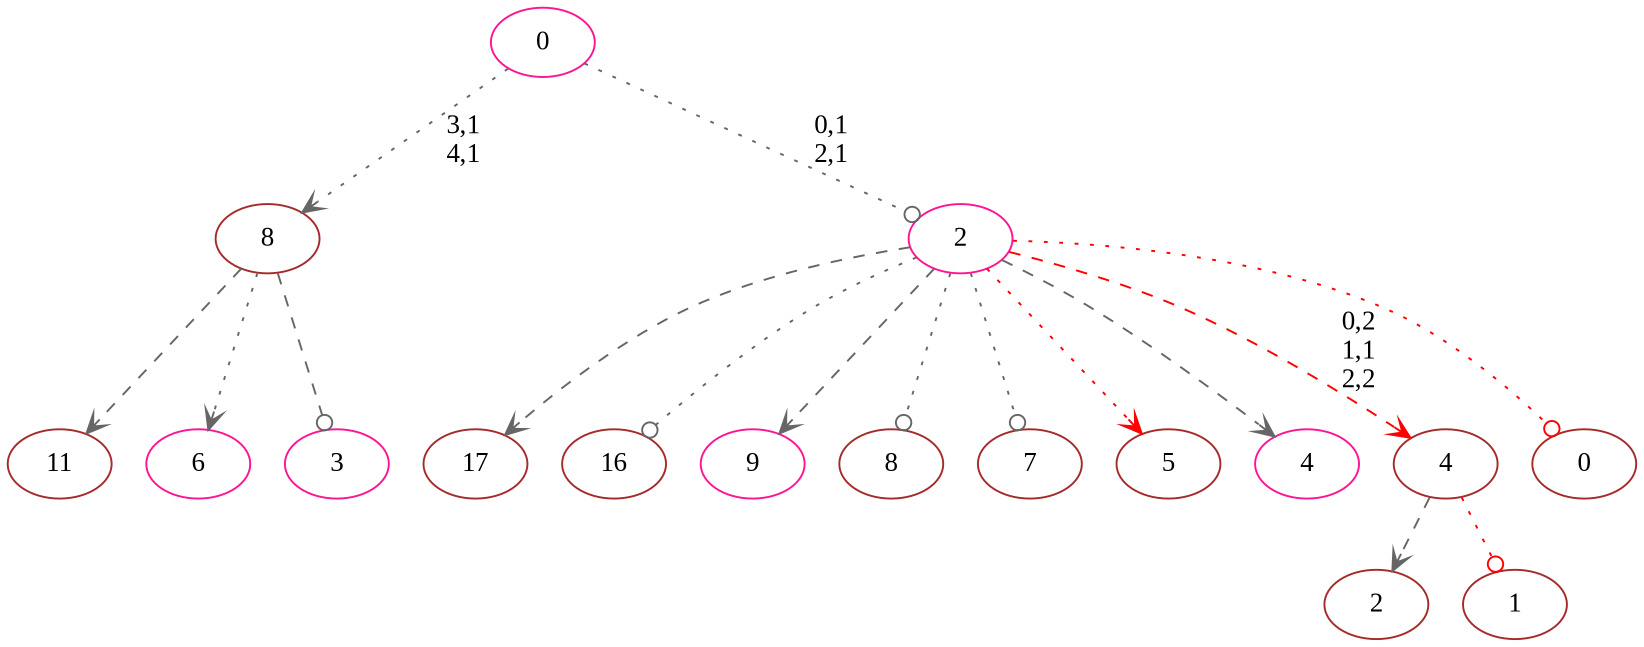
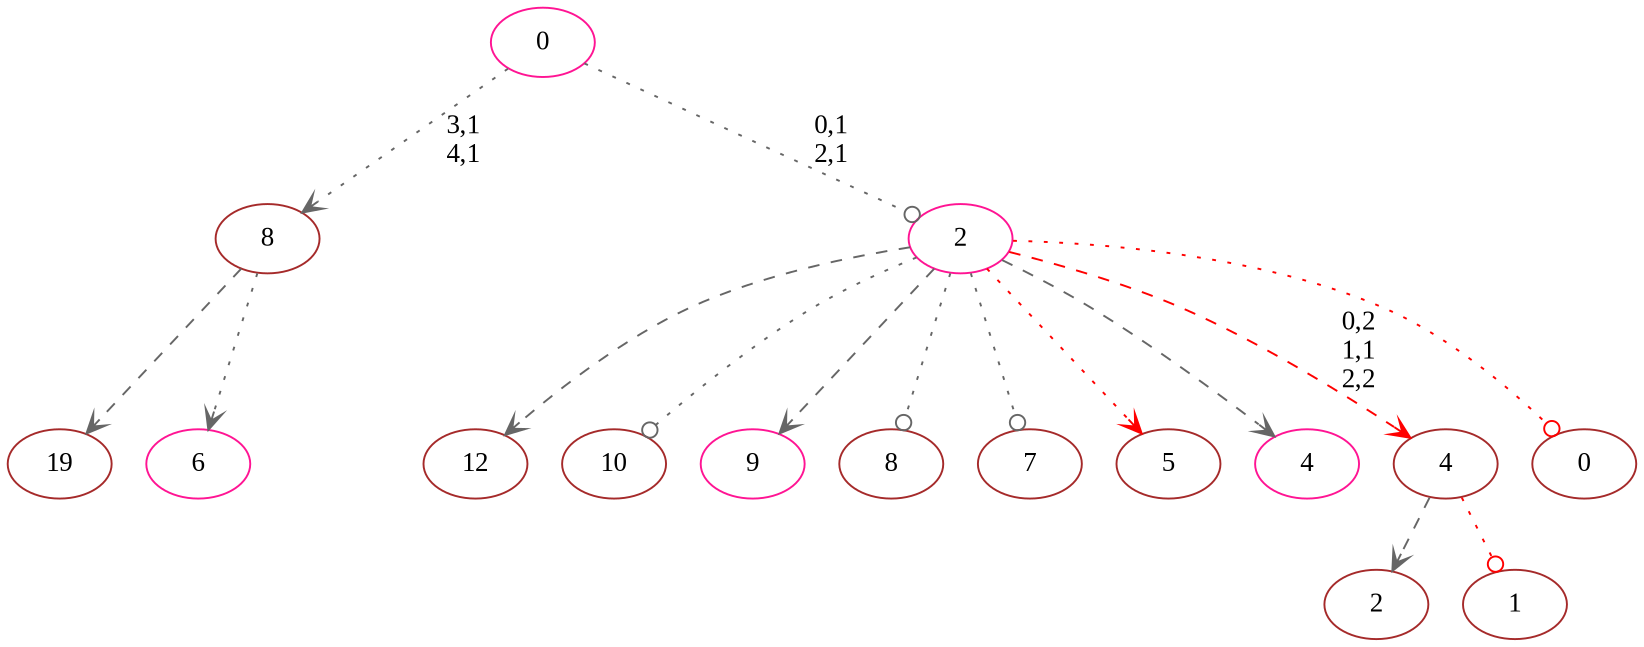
(60, 464) -> (60, 464)
(337, 464) -> none
(475, 464) -> (475, 464)
(614, 464) -> (614, 464)
